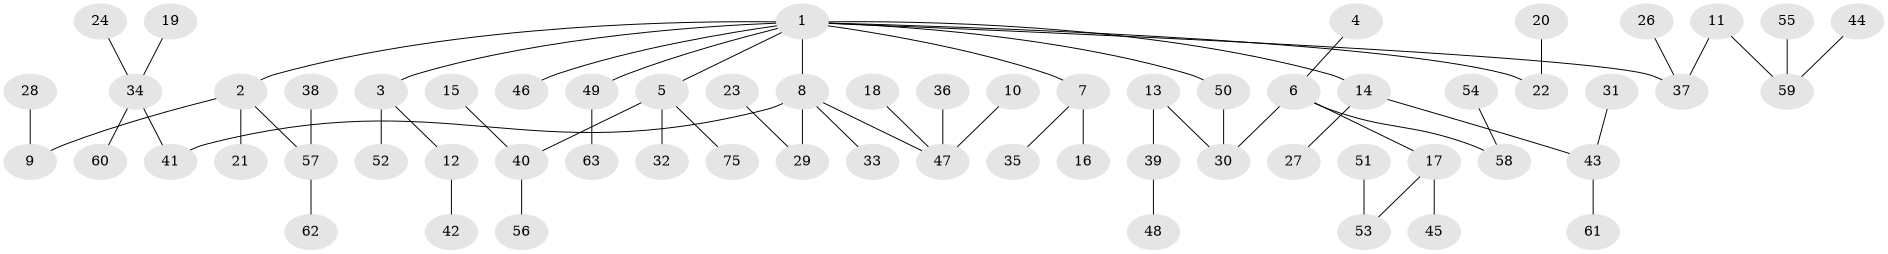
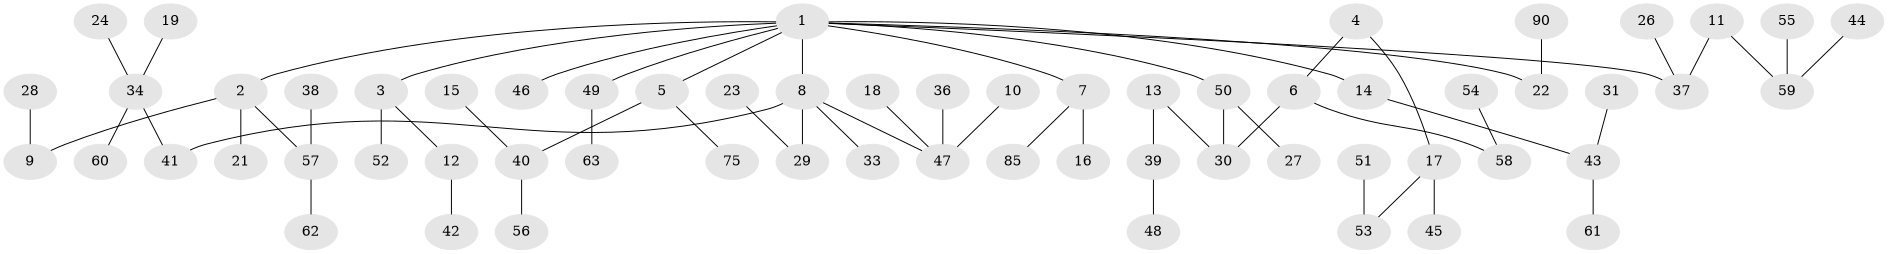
(1541, 21) -> (1541, 21)
(1329, 127) -> (1254, 123)
(1364, 127) -> (1406, 87)
(662, 162) -> none
(1013, 162) -> (1013, 162)
